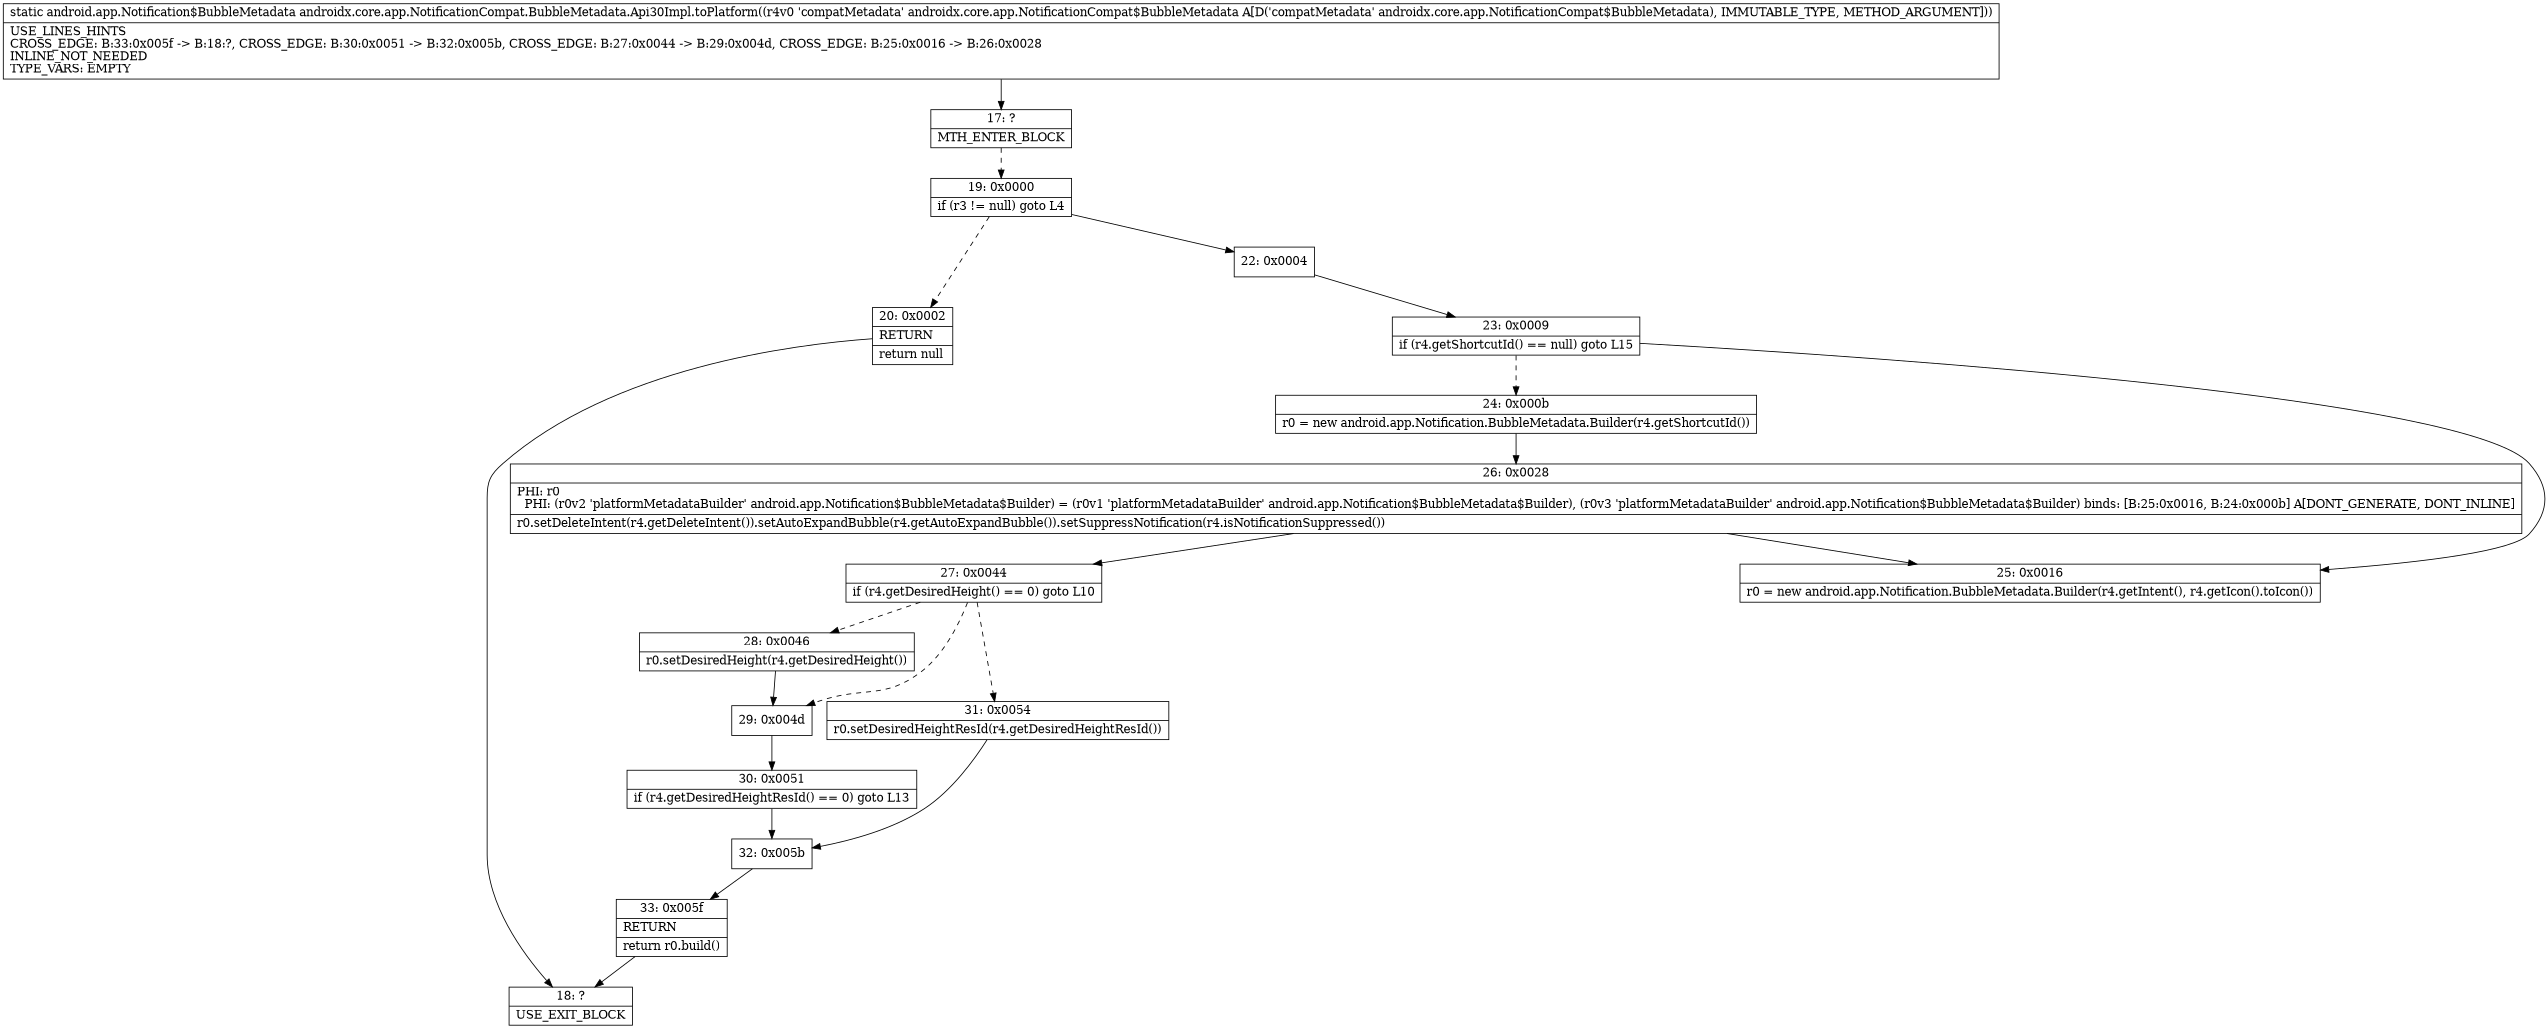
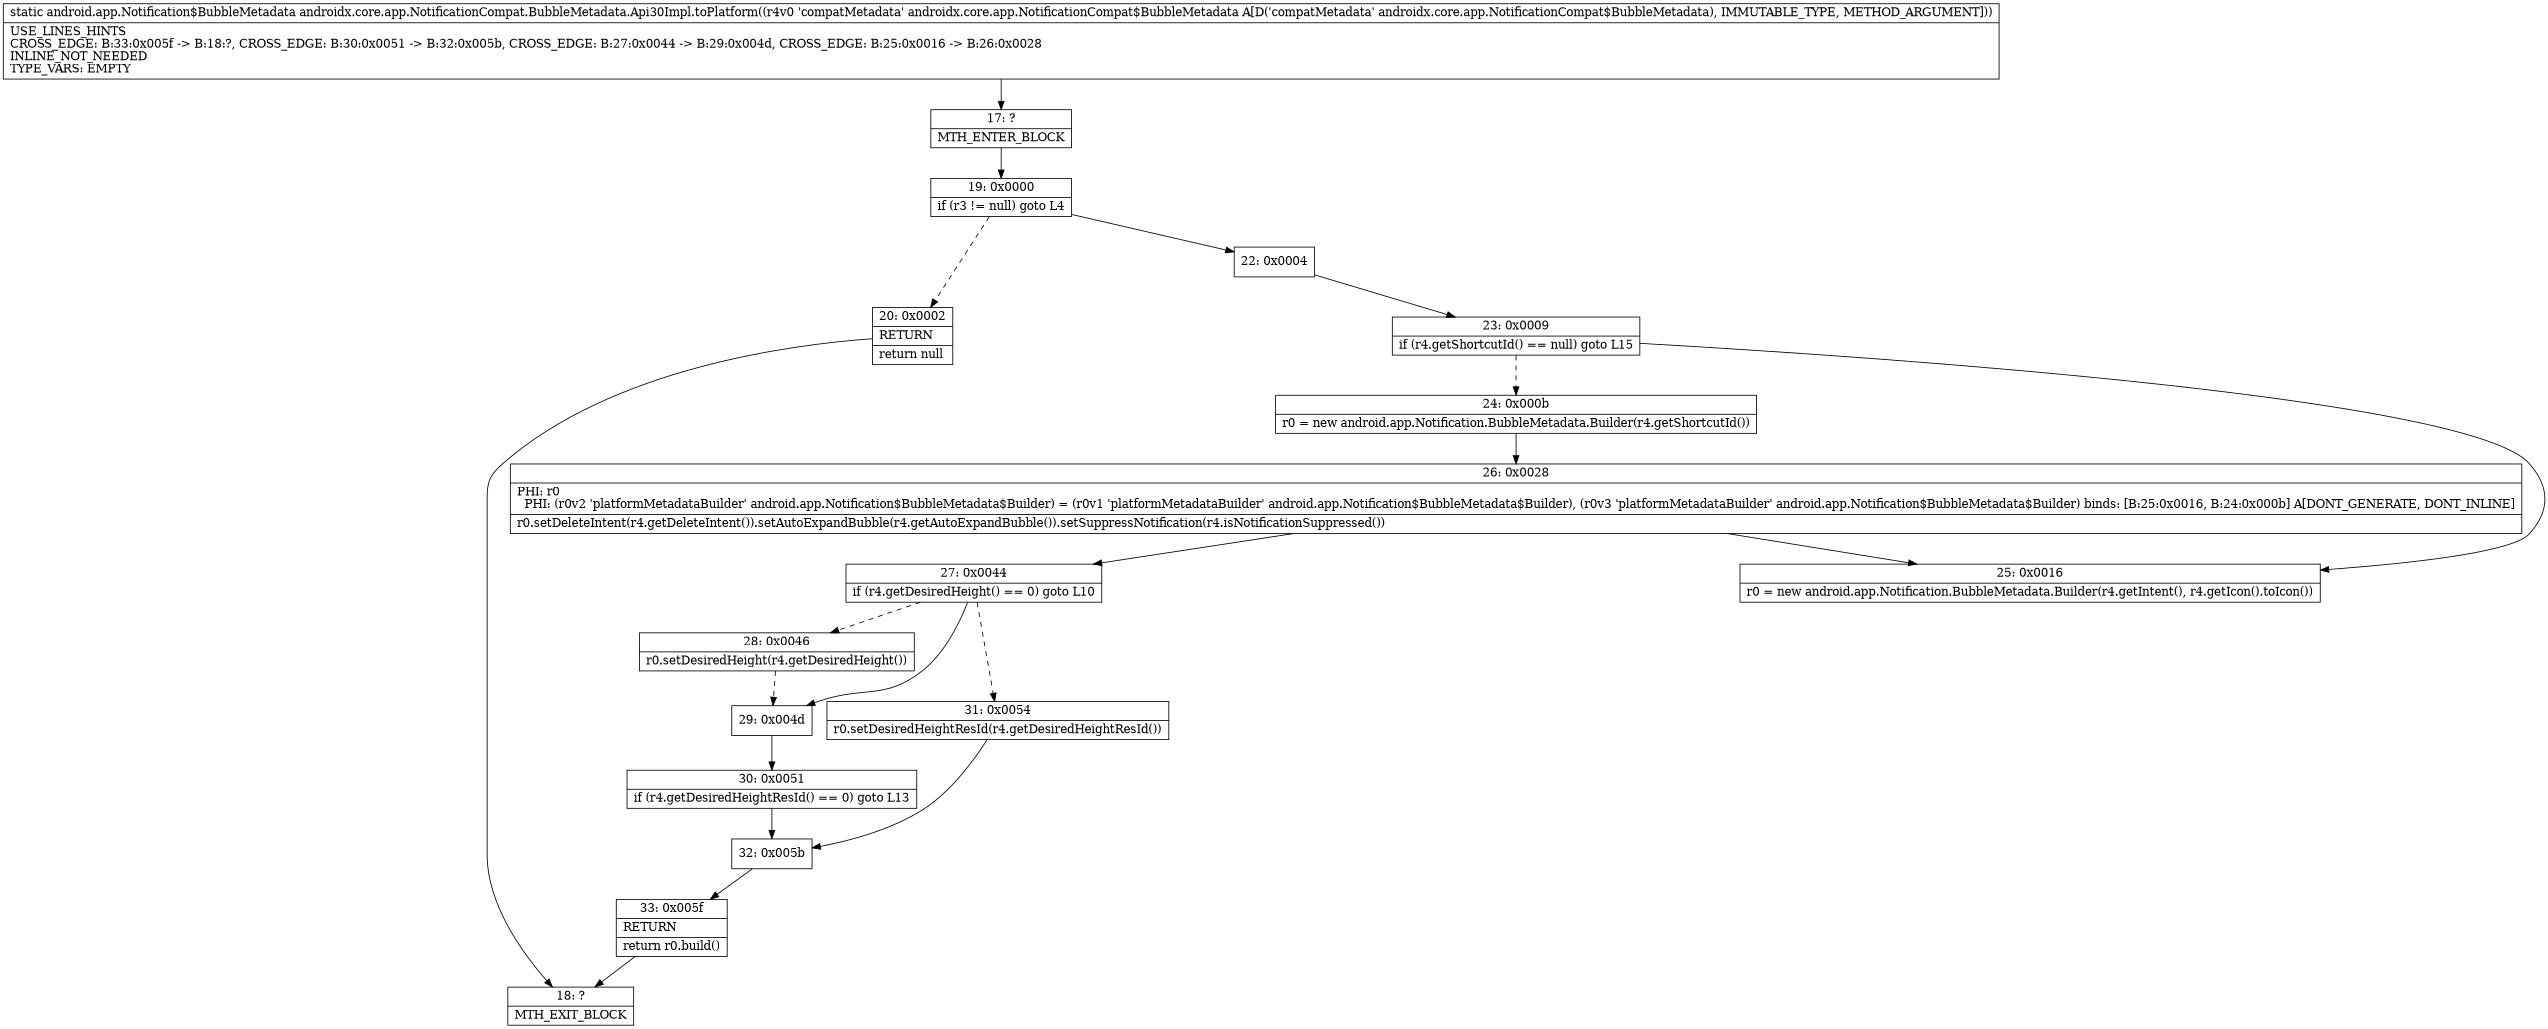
(1001, 159) -> (1001, 159)
(909, 680) -> (909, 680)
(775, 684) -> (775, 684)
(571, 1015) -> (571, 1015)
